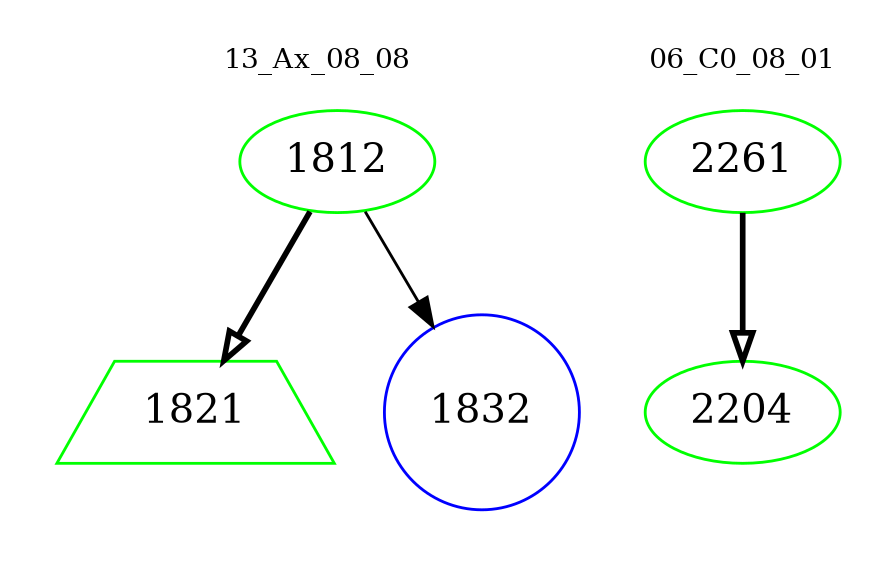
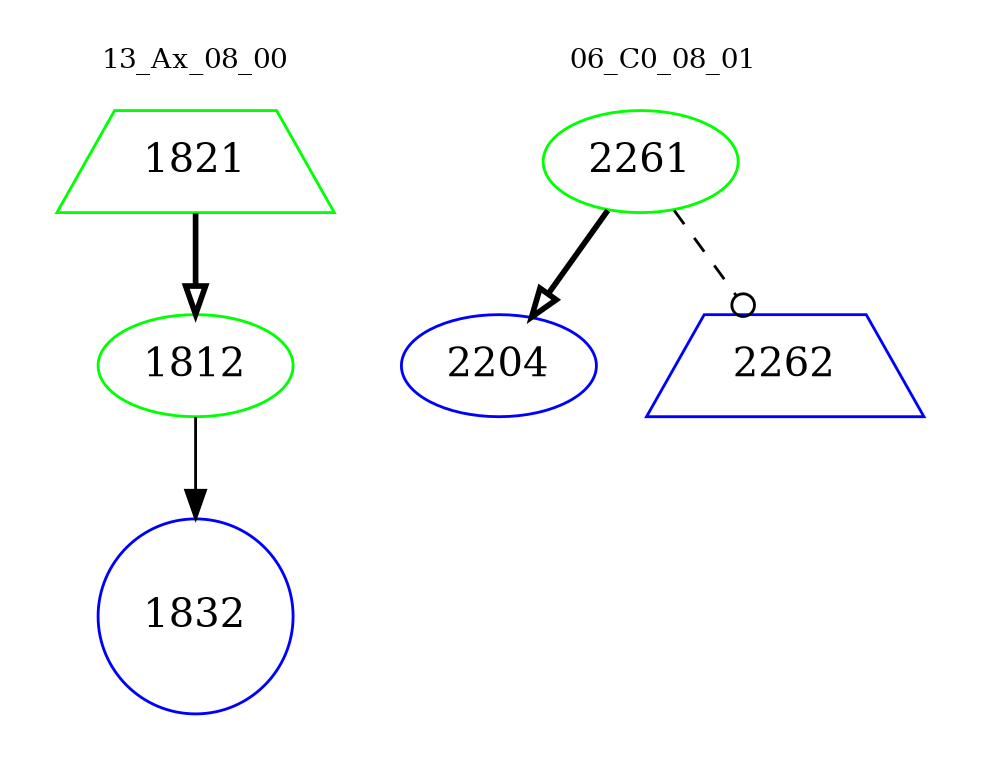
(317, 61) -> (196, 61)
(274, 274) -> (196, 250)
none -> (785, 366)
(743, 412) -> (499, 366)
